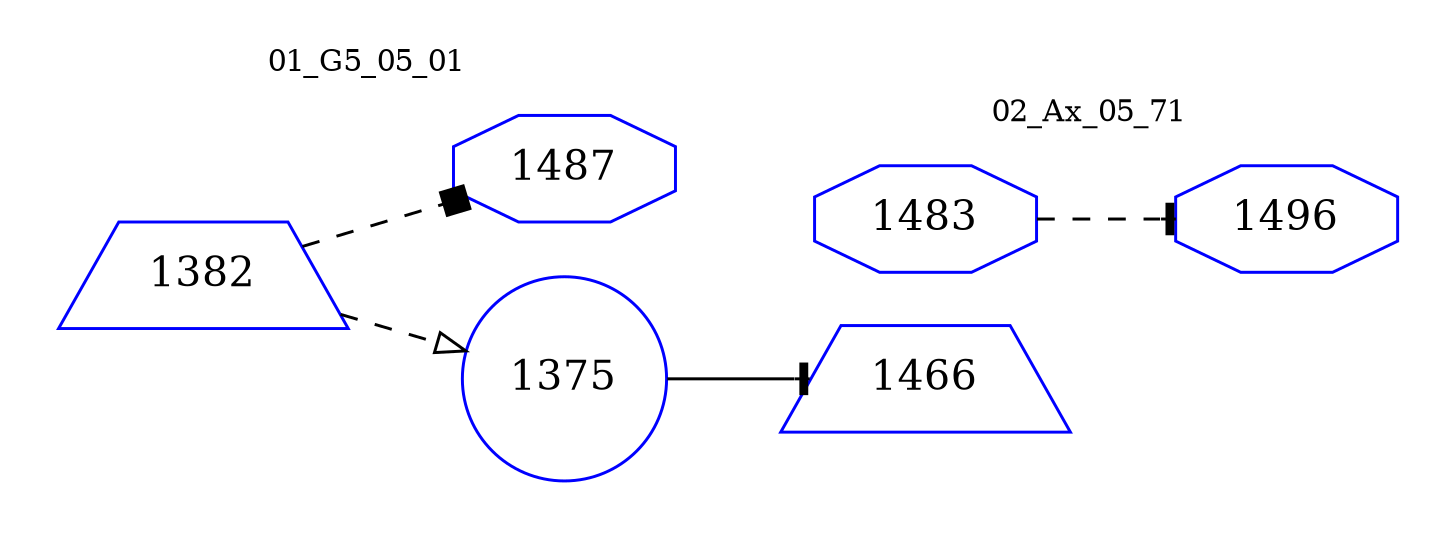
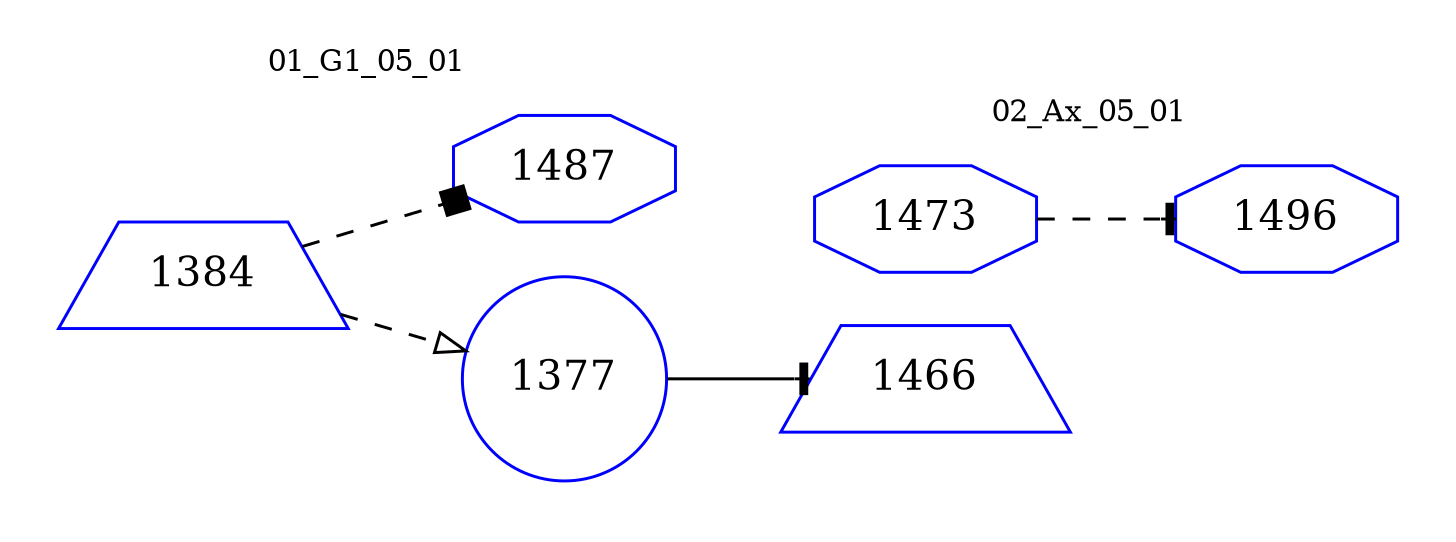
(367, 64) -> (367, 64)
(1089, 114) -> (1089, 114)
(926, 219) -> (926, 219)
(203, 275) -> (203, 275)
(564, 379) -> (564, 379)
